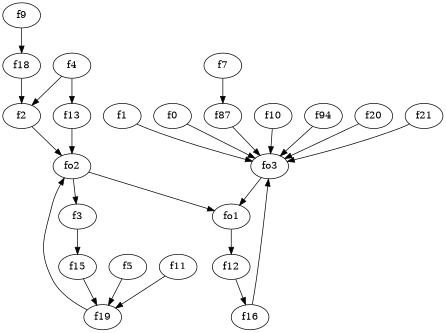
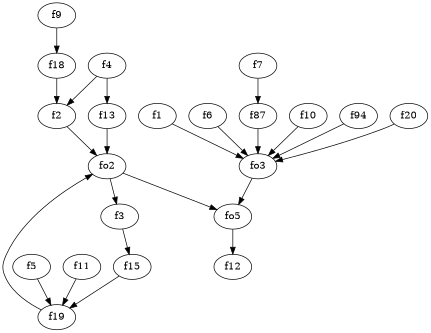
(173, 116) -> (208, 116)
(424, 116) -> none
(231, 217) -> (233, 217)
(250, 317) -> none
